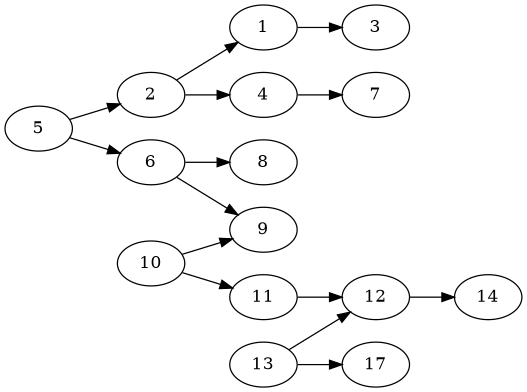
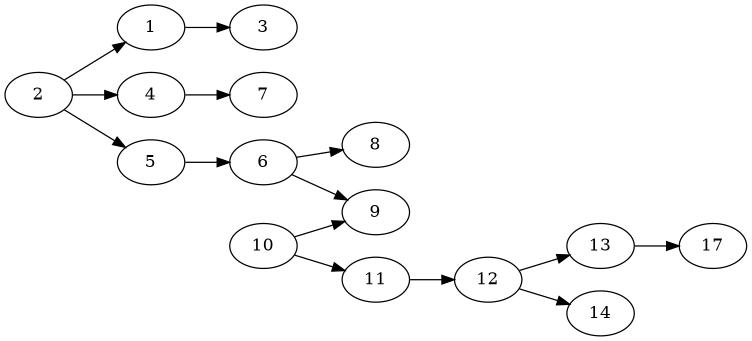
(89, 114) -> (90, 125)
(314, 334) -> (538, 265)
